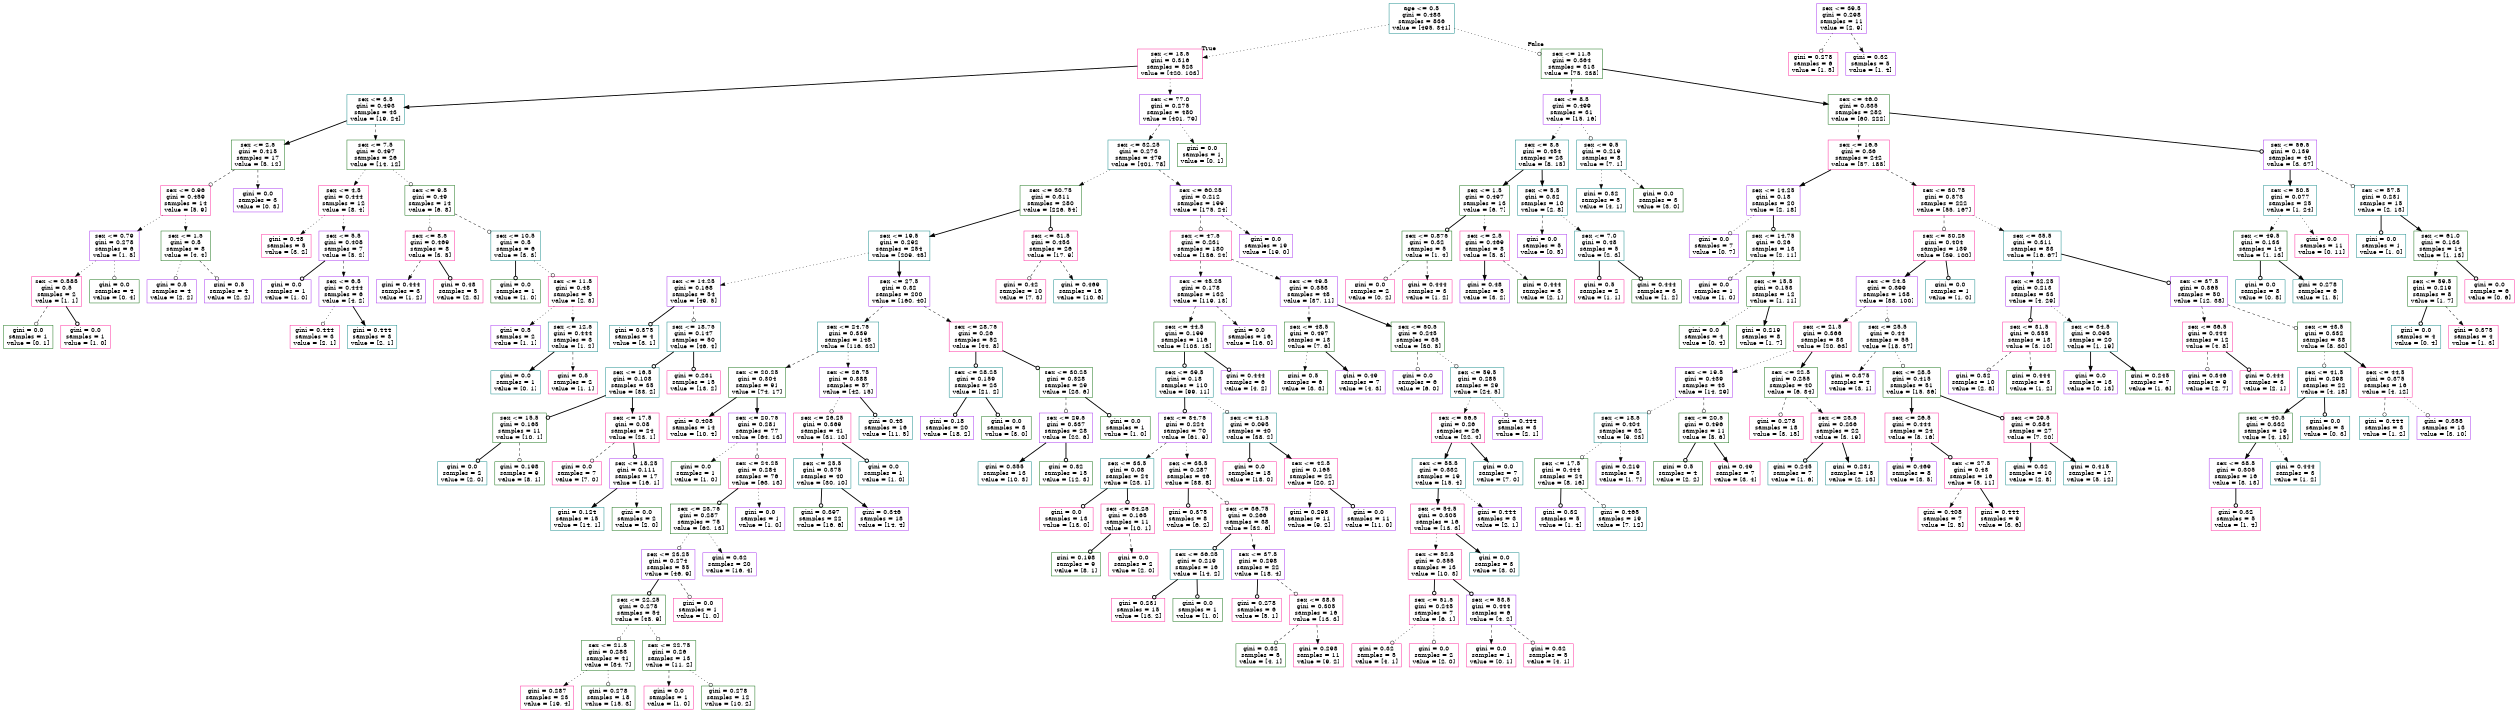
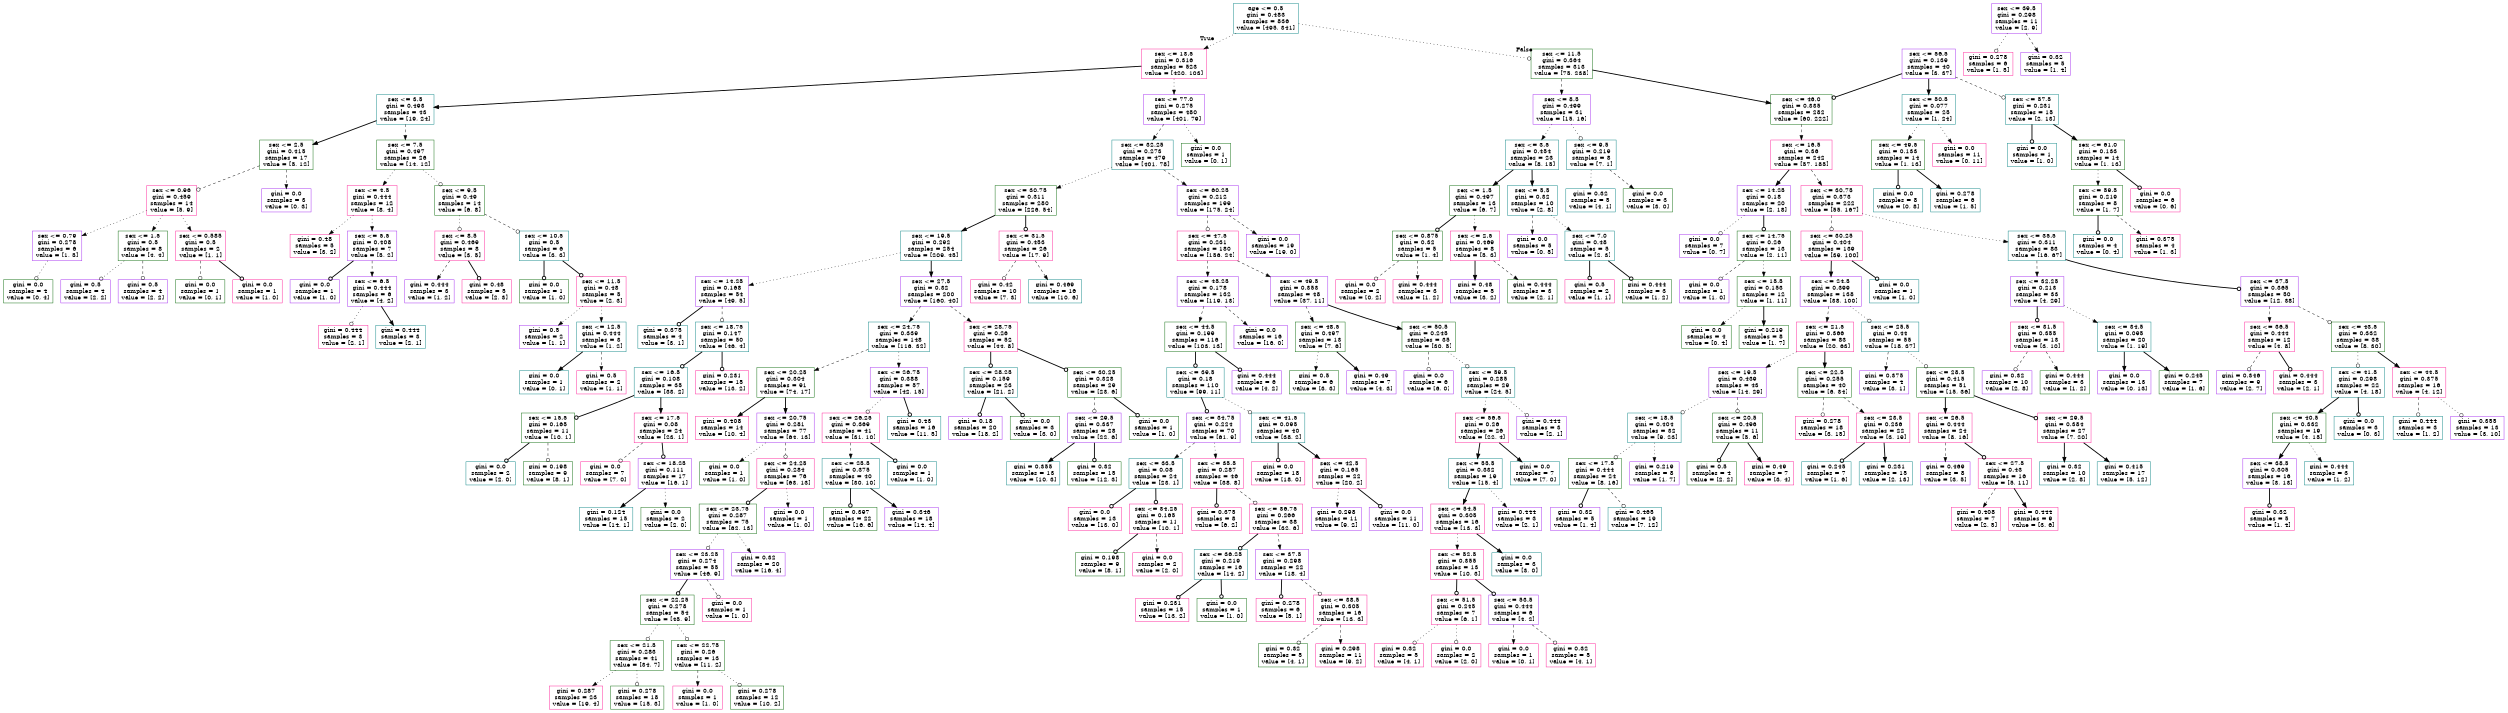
(2075, 132) -> (1869, 85)
(87, 267) -> (185, 221)
(543, 267) -> (571, 267)
